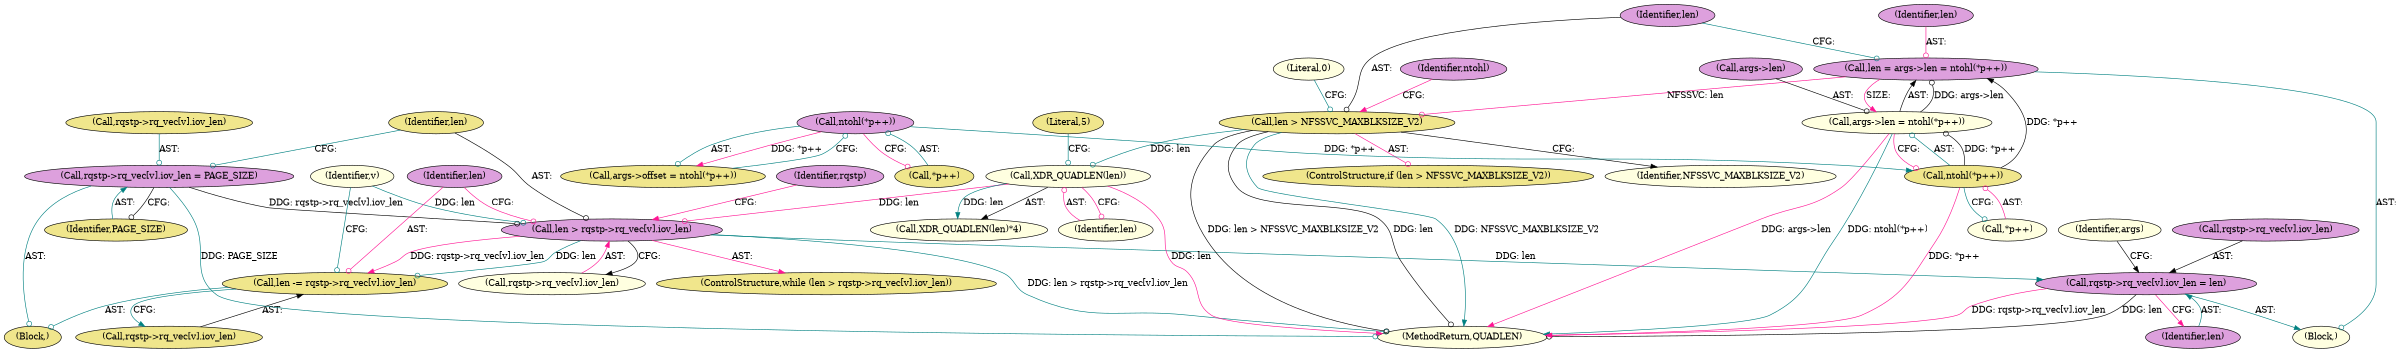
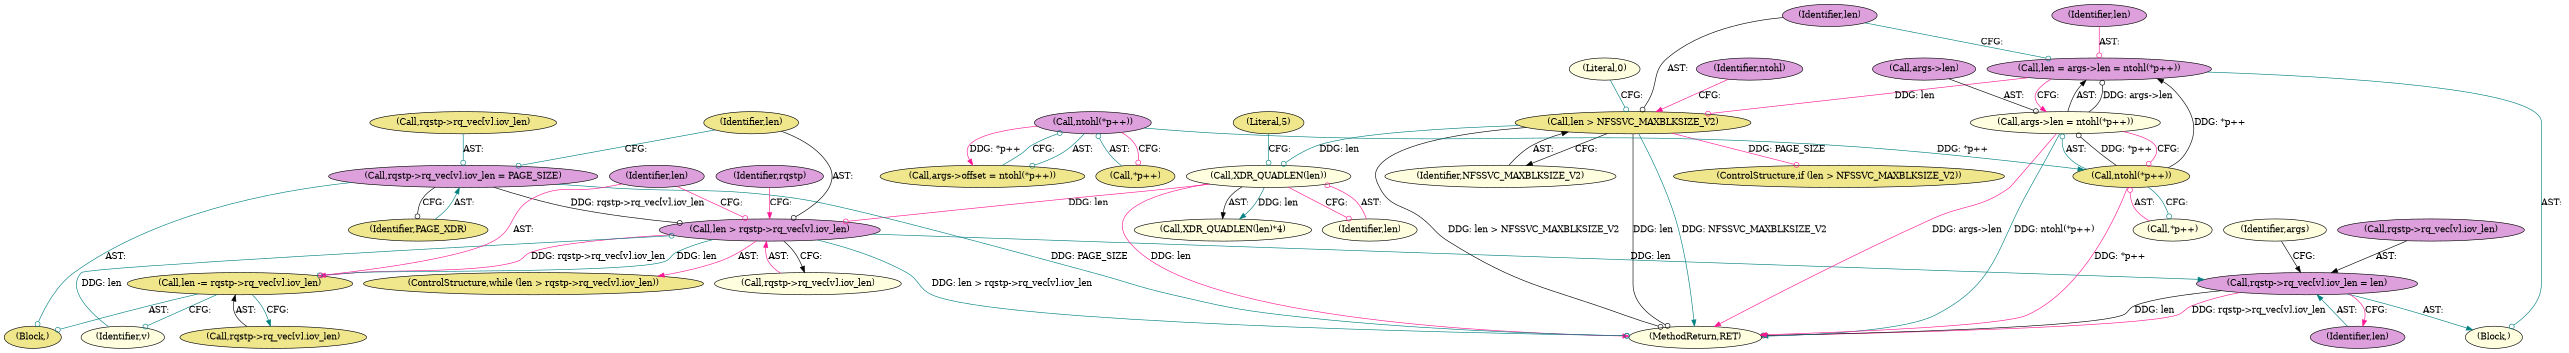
(1695, 96) -> (1915, 96)
(1880, 96) -> (2050, 96)
none -> (1533, 145)
(1400, 150) -> (1787, 150)
(344, 228) -> (182, 310)
(116, 230) -> (418, 230)
(1462, 337) -> (1695, 337)
